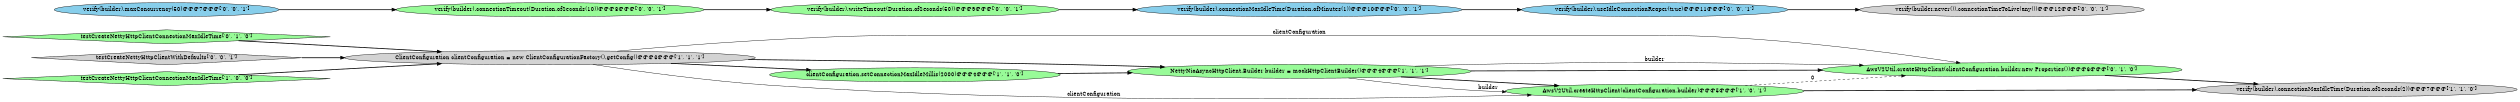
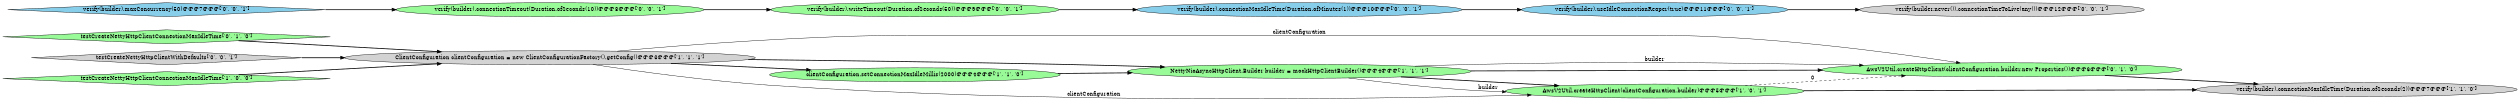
(167, 10) -> (167, 10)
